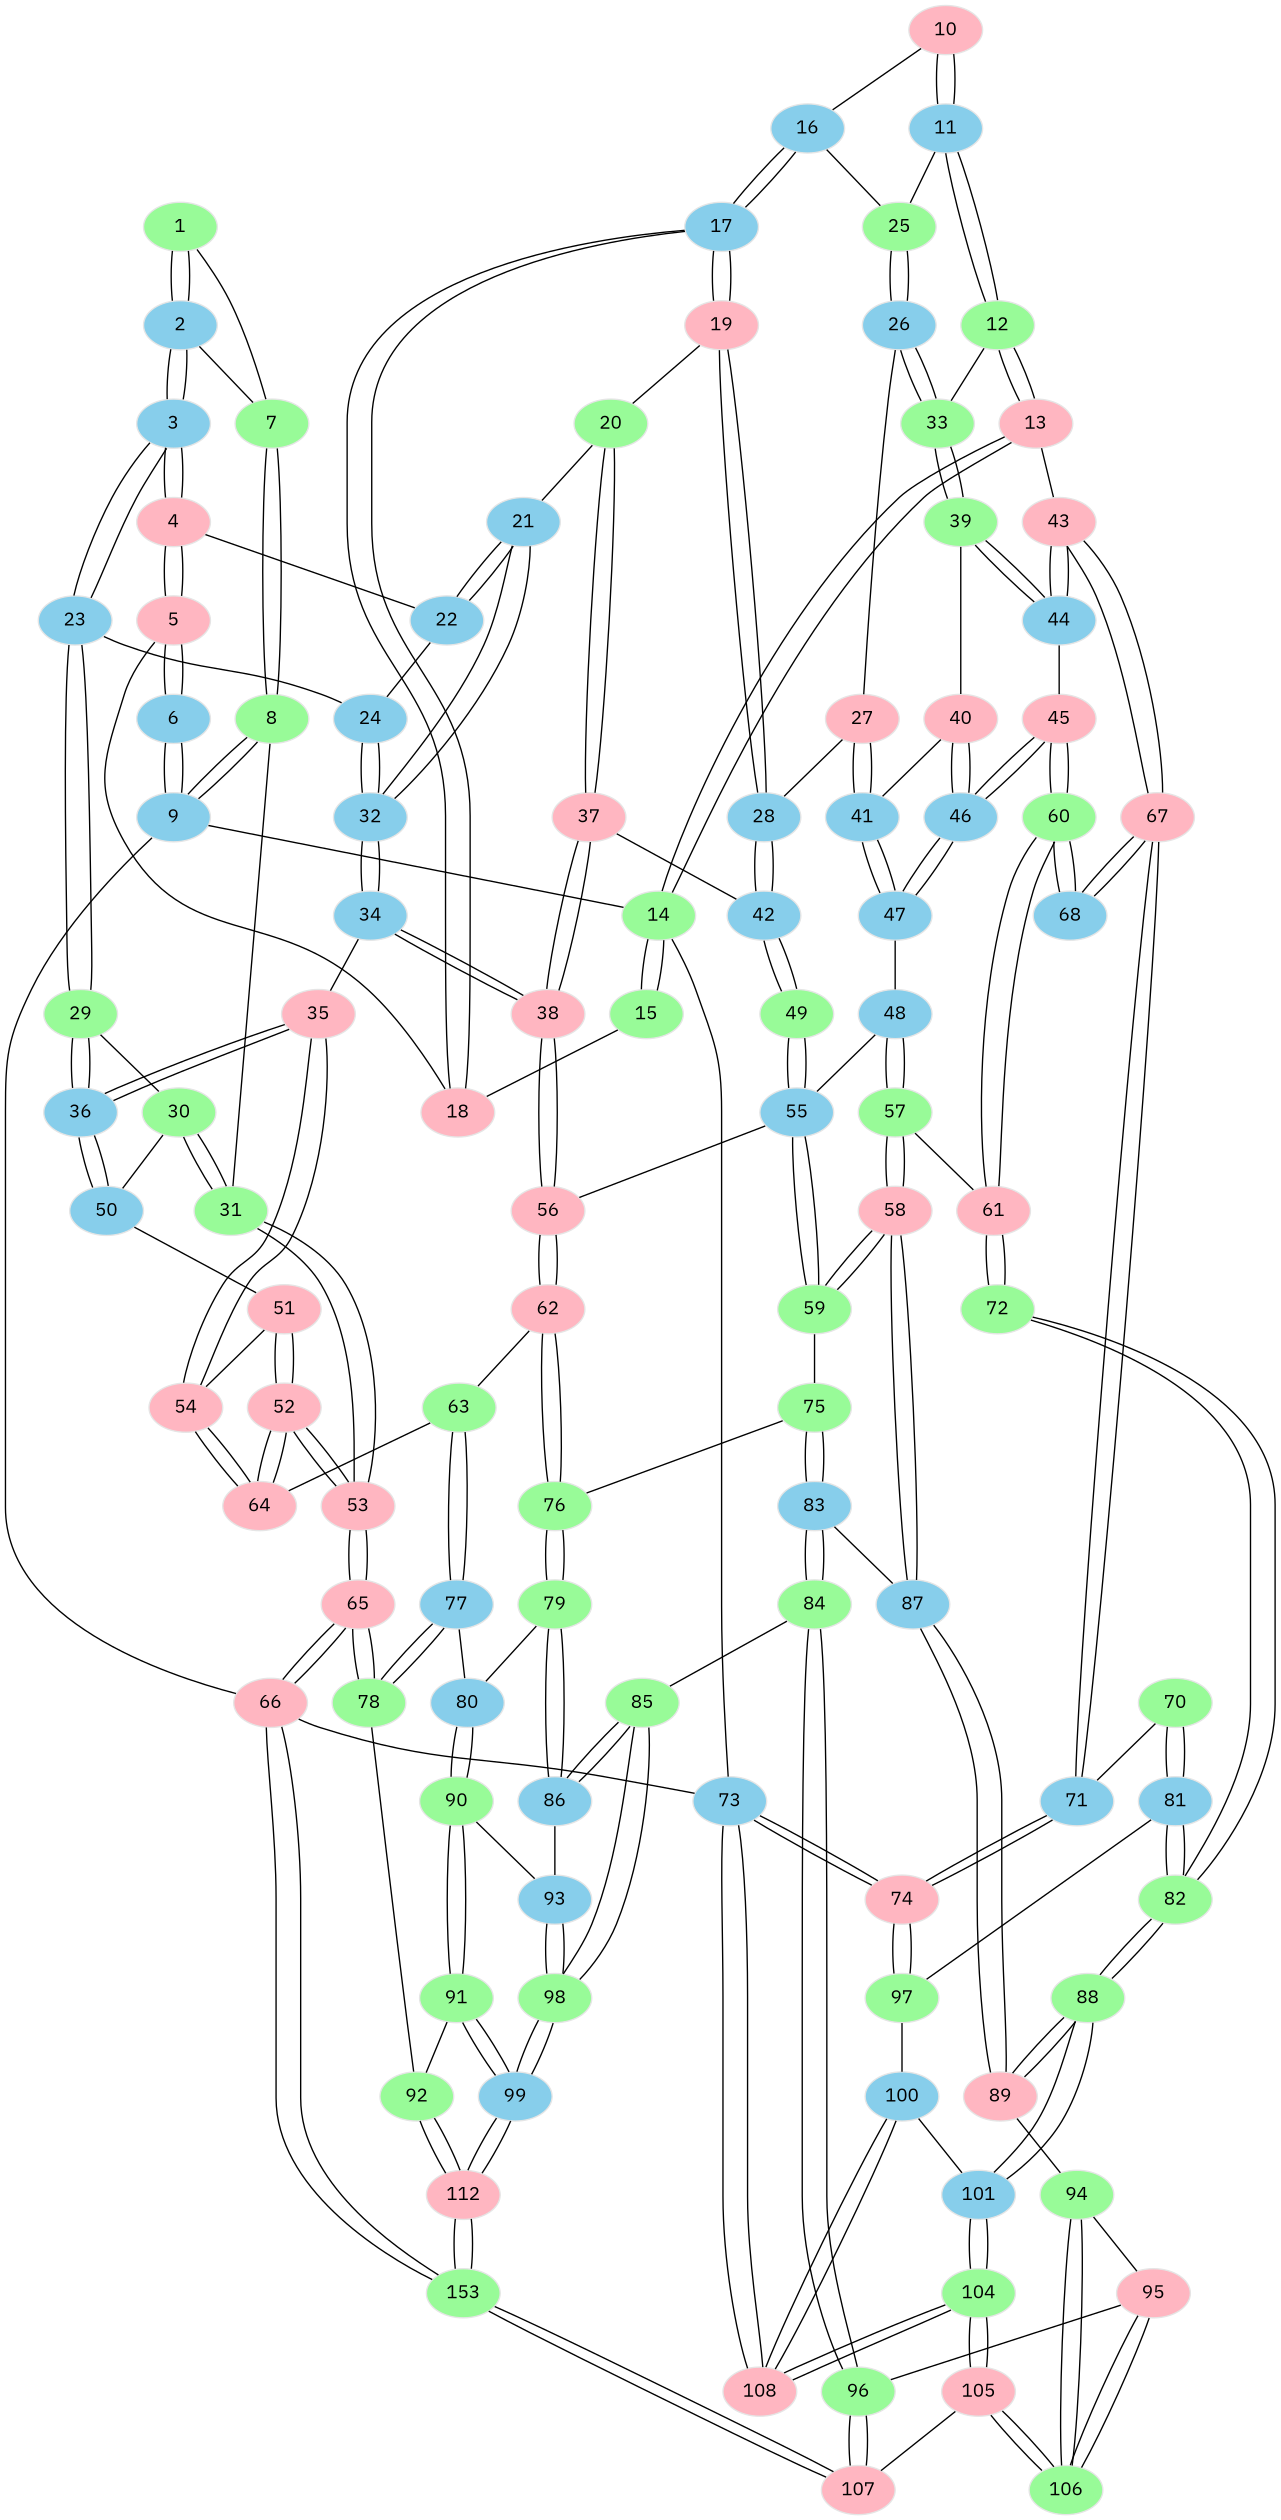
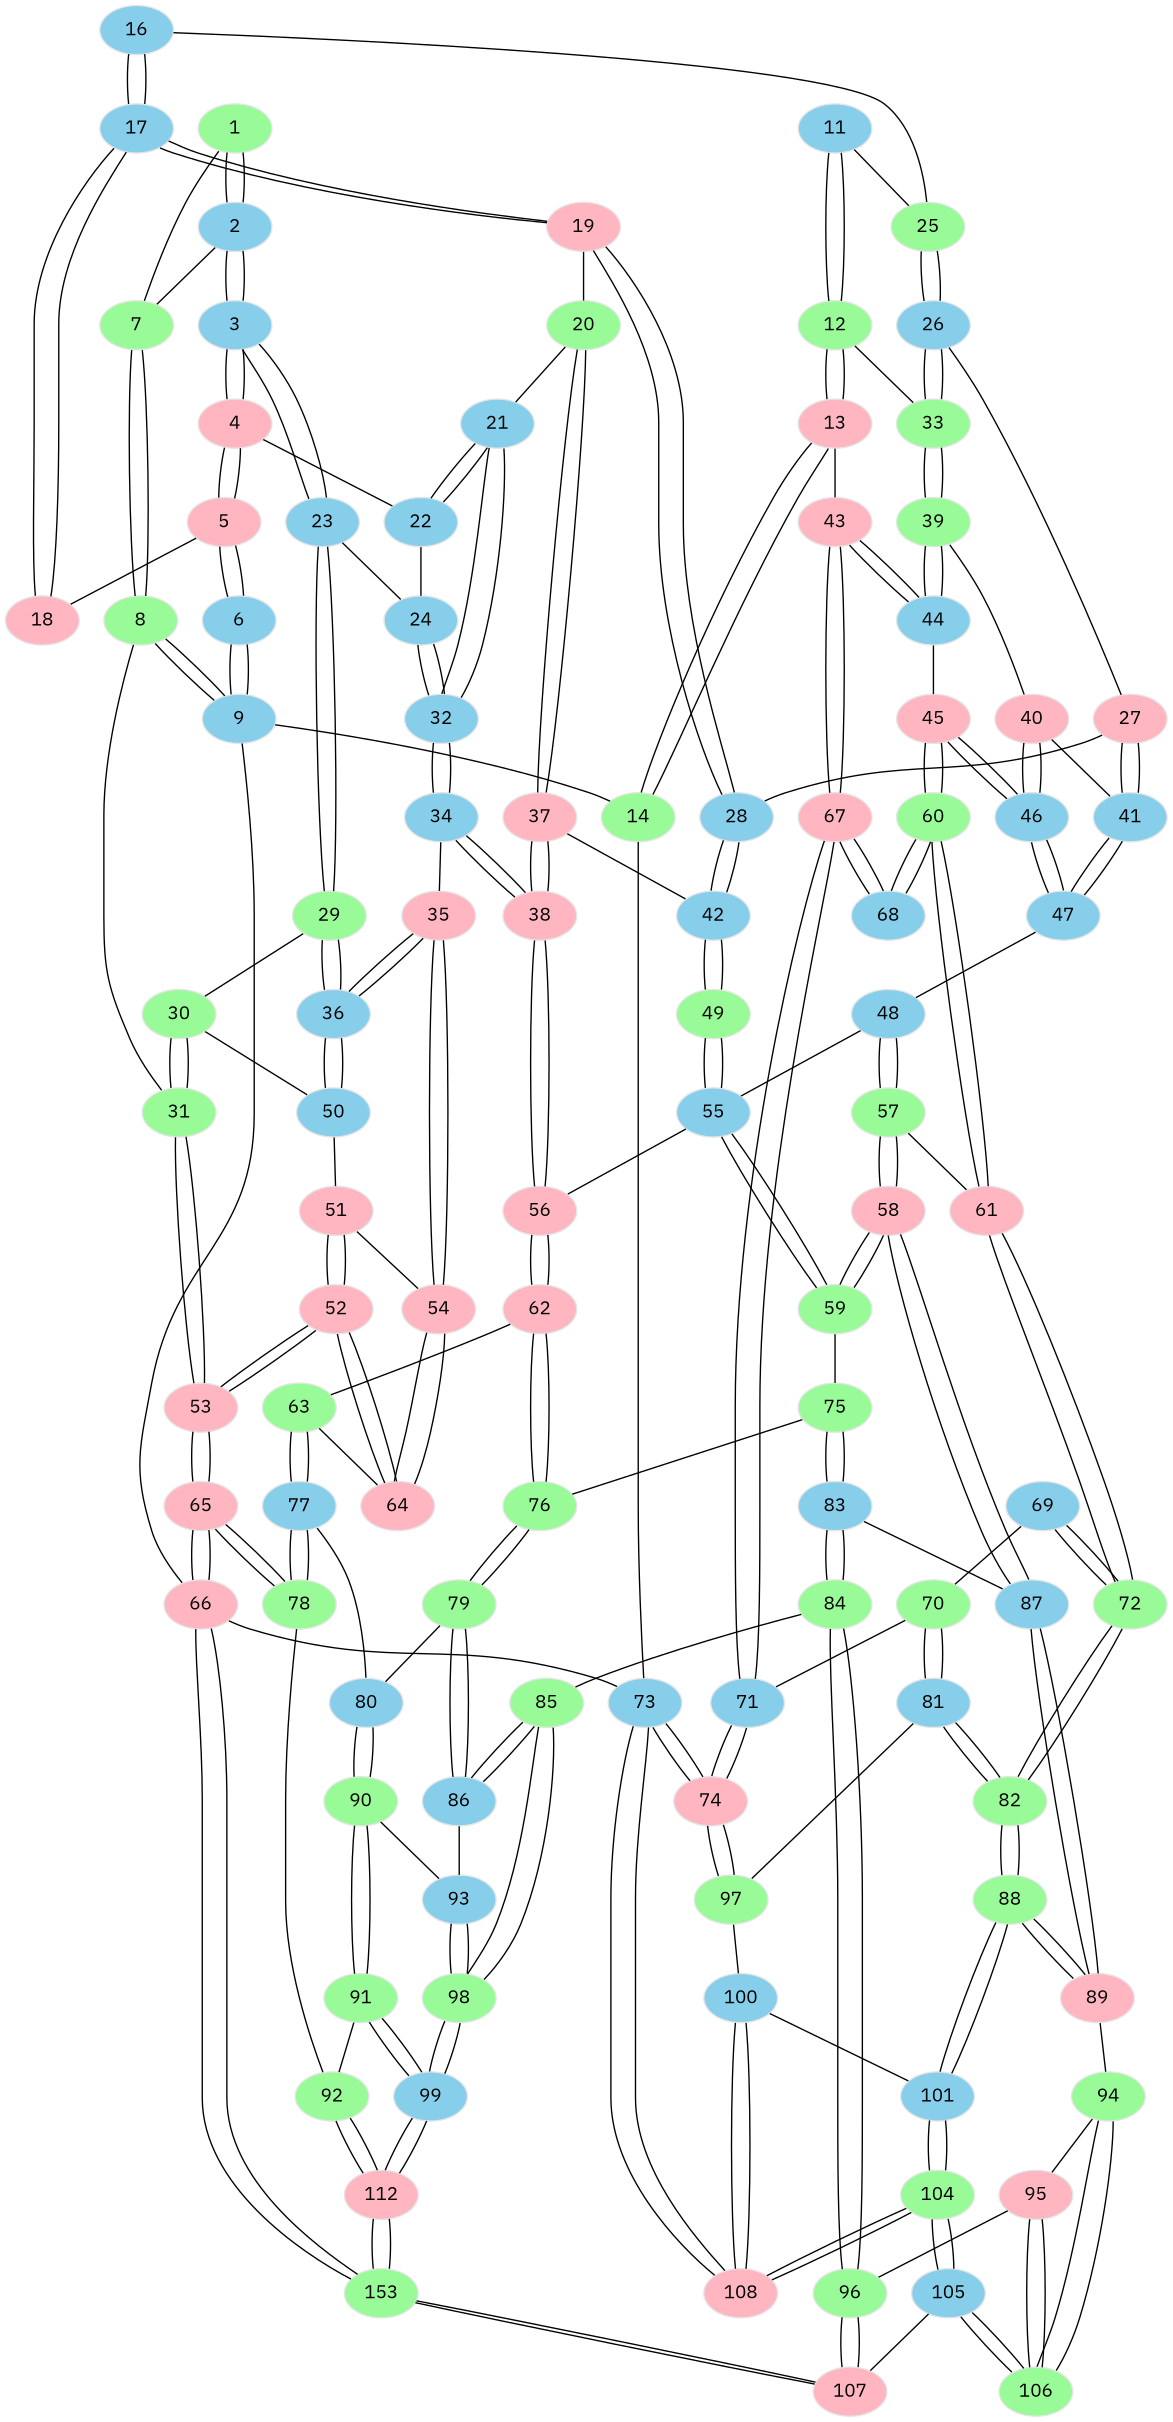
(946, 30) -> none
(646, 1014) -> none
none -> (1043, 1506)
(979, 2392) -> (948, 2293)
